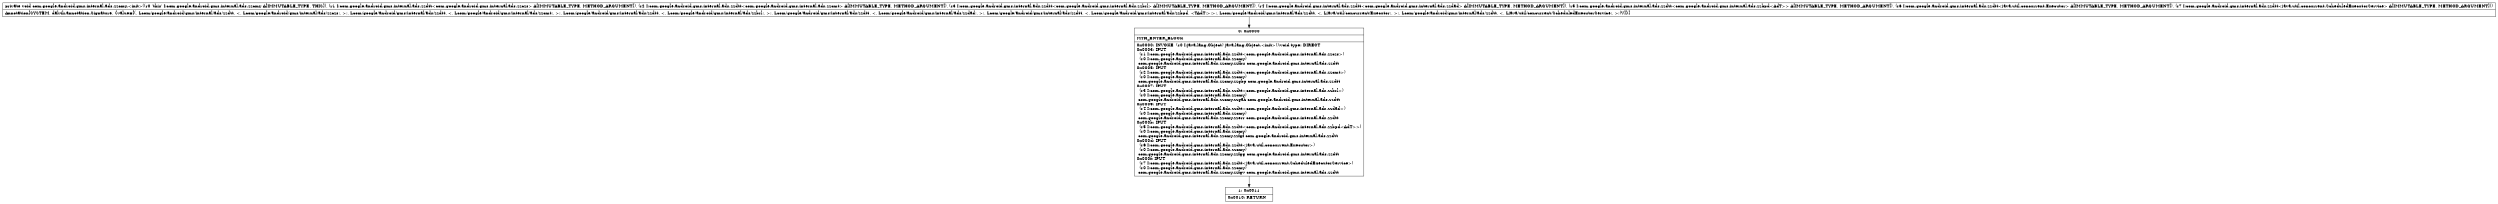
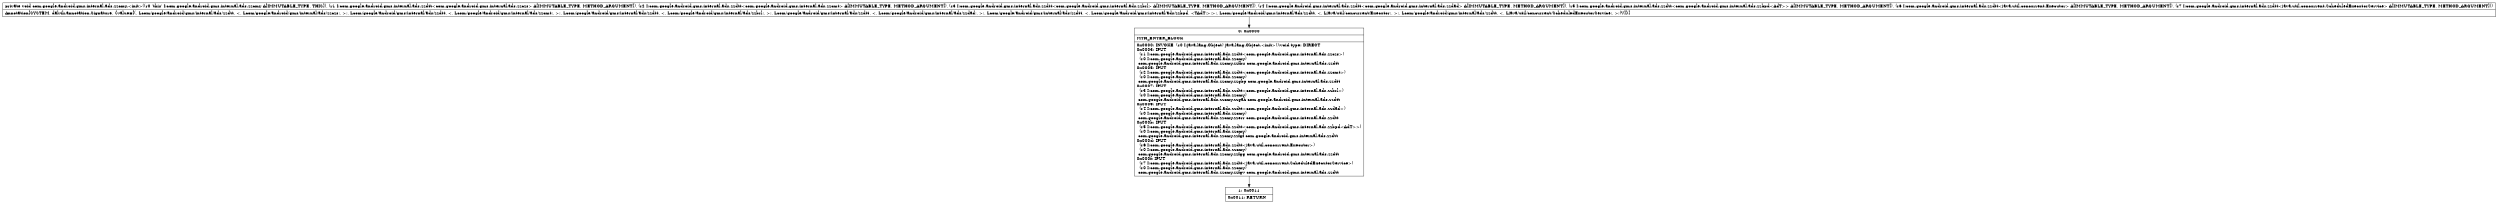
(1249, 198) -> (1249, 198)
